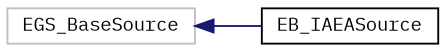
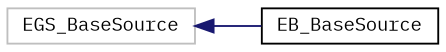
(350, 26) -> (350, 26)
